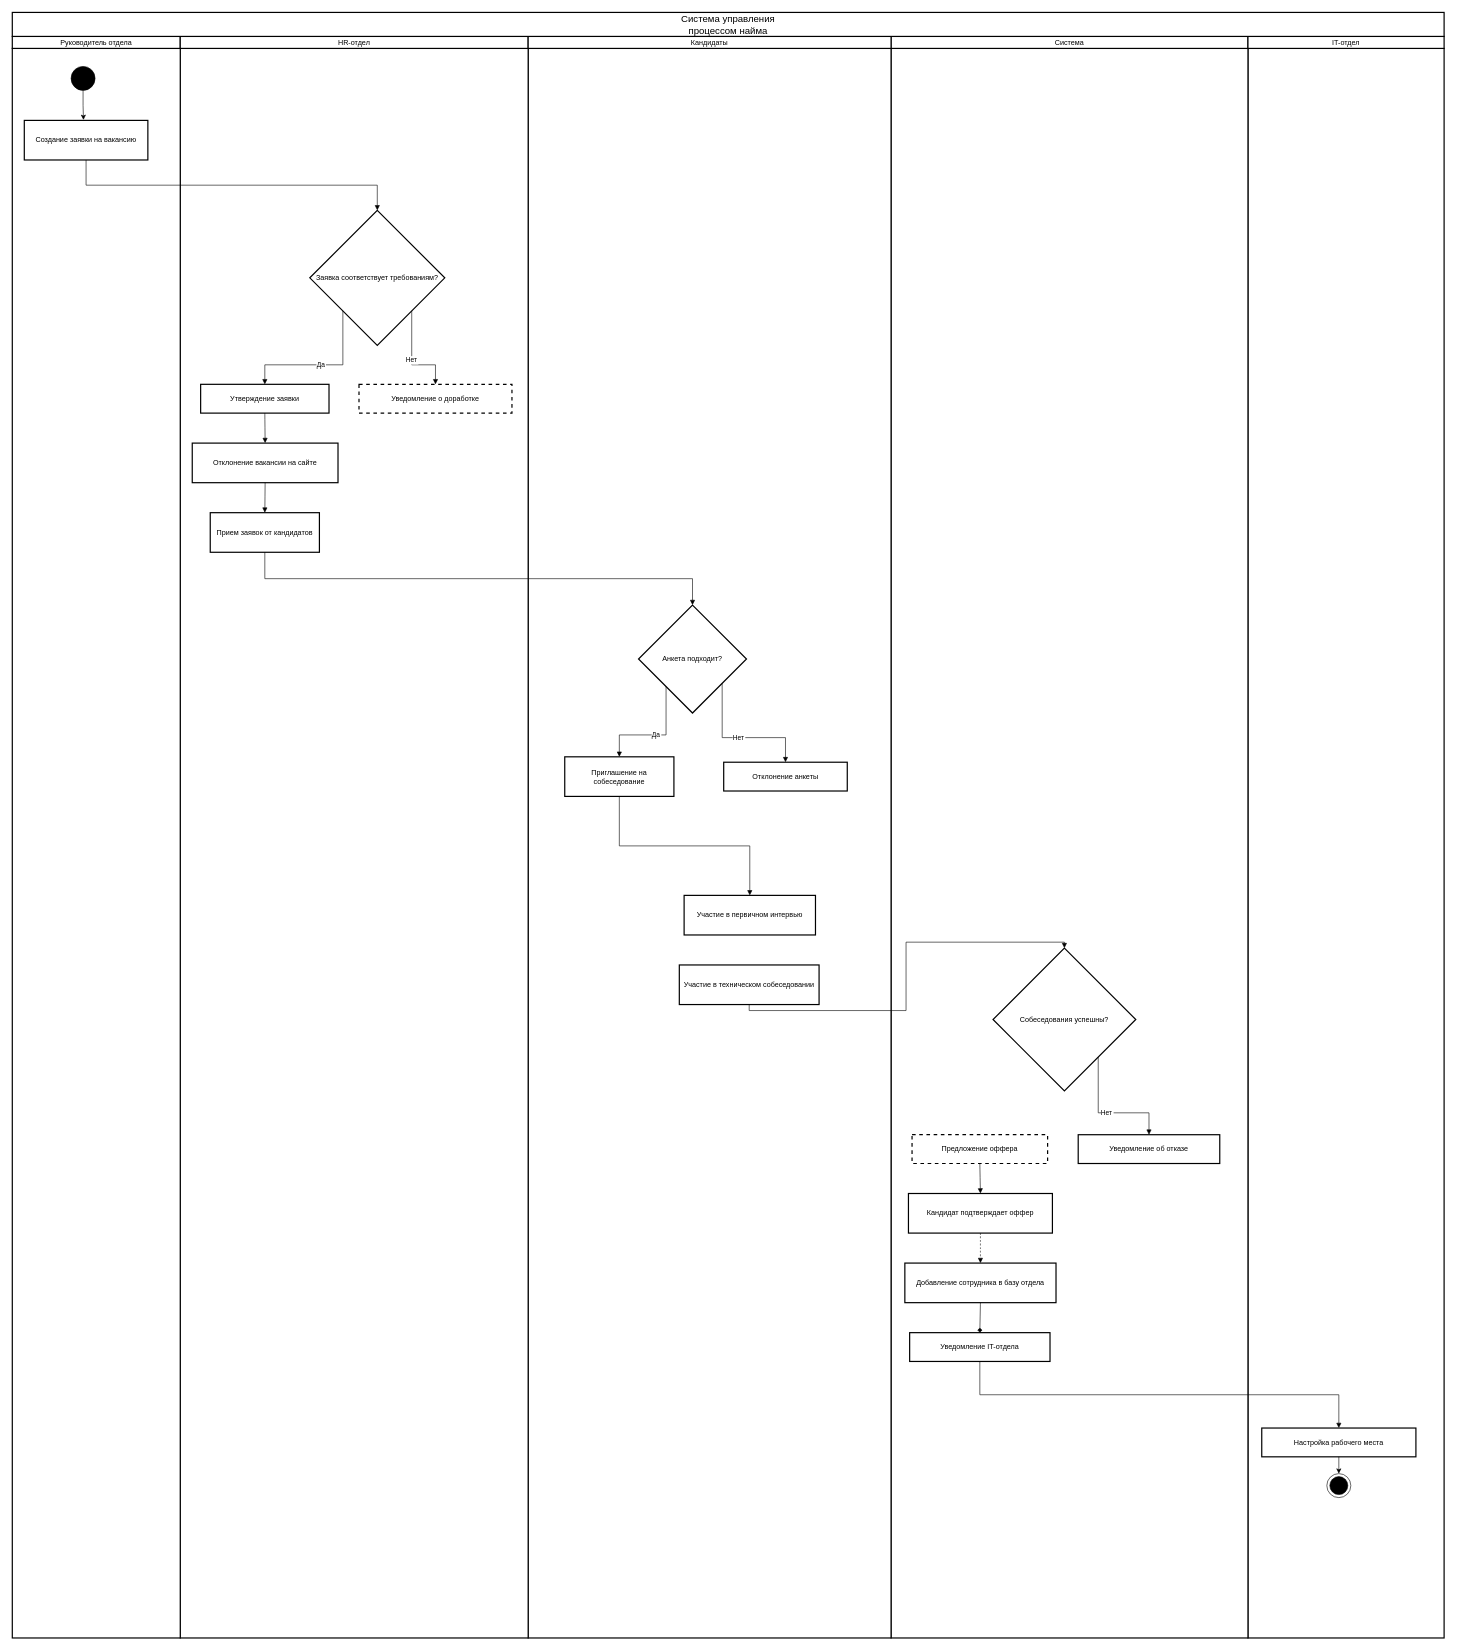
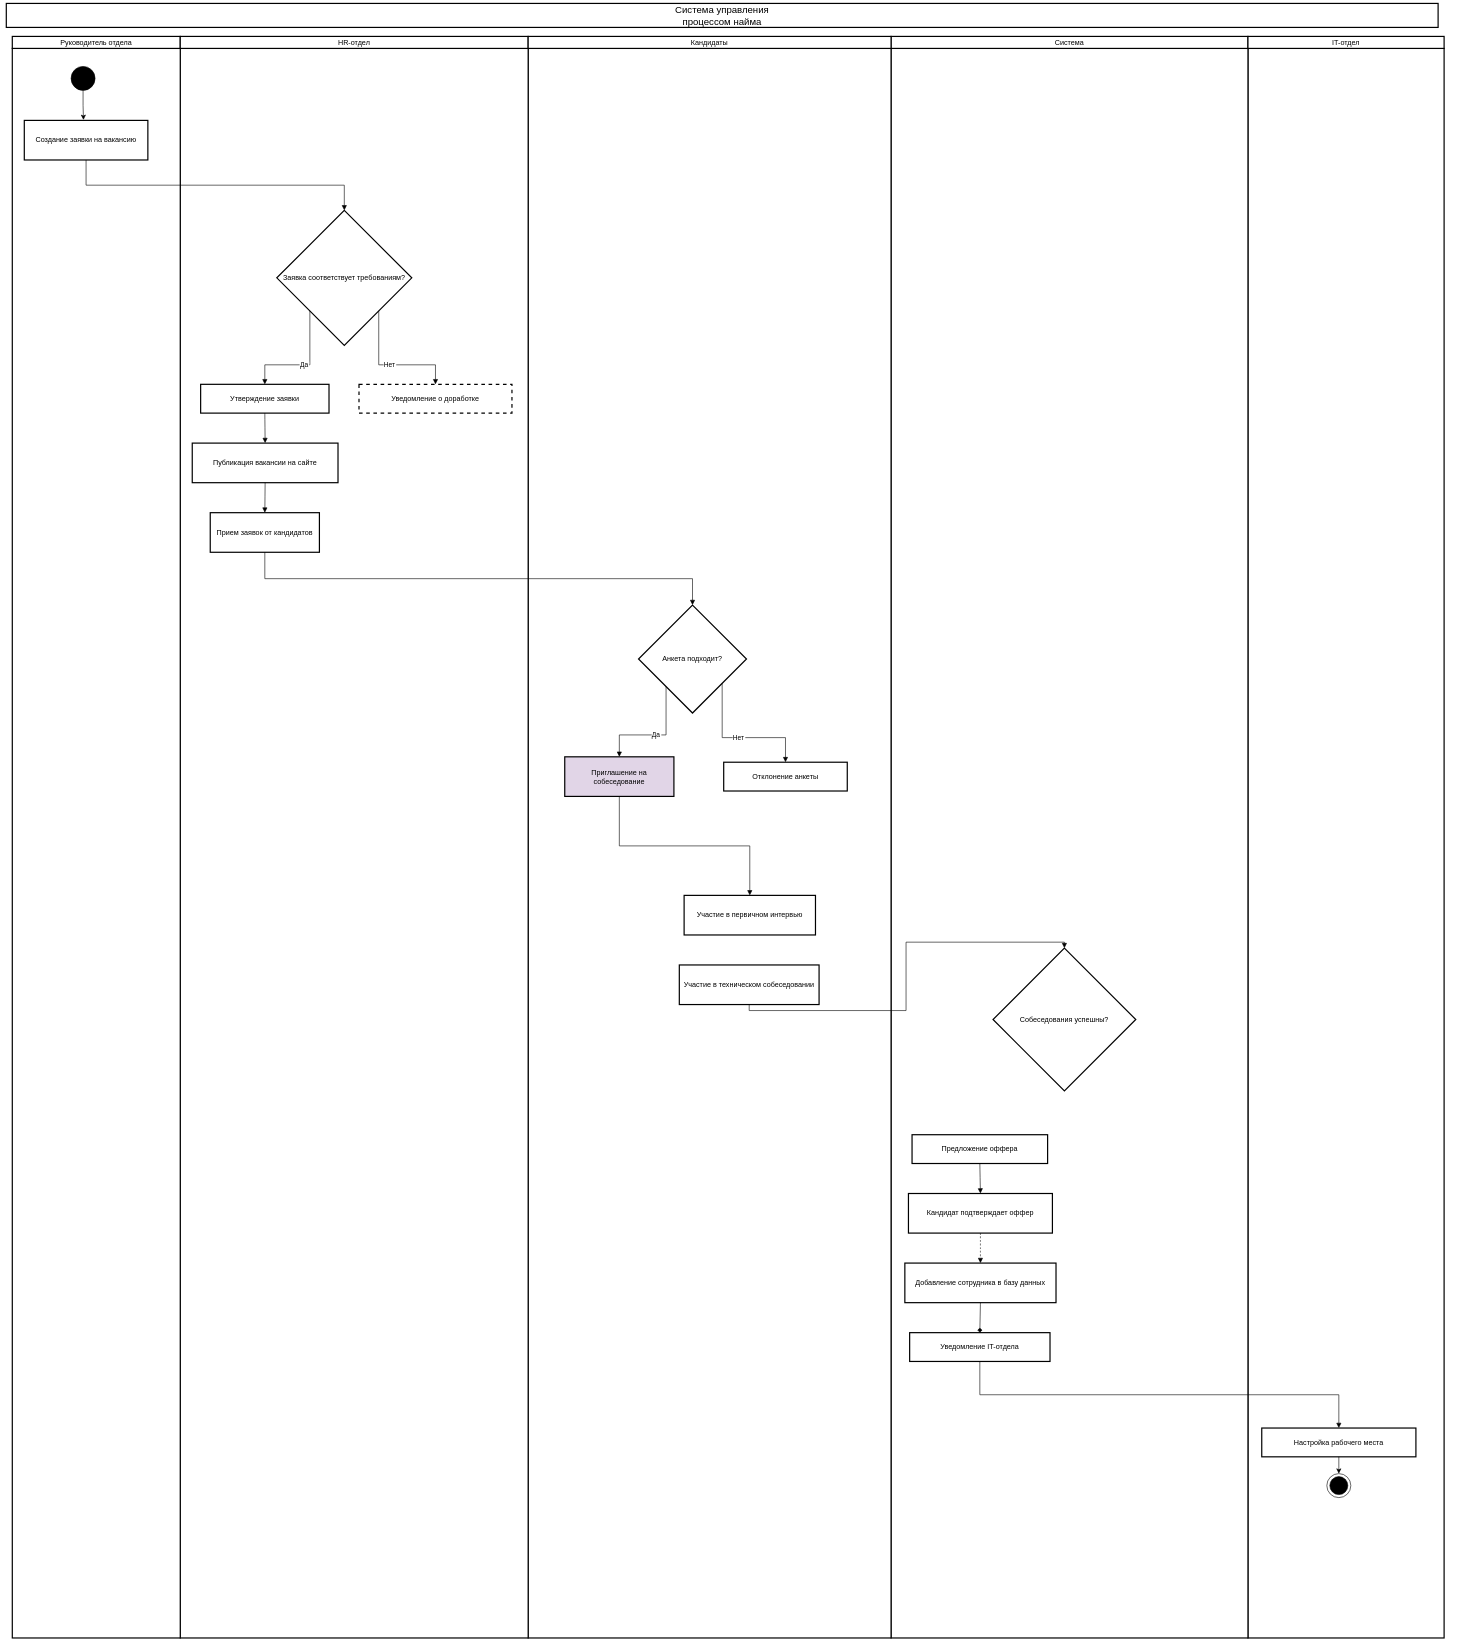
(728, 24) -> (722, 15)
(377, 278) -> (344, 278)
(265, 463) -> (265, 463)
(620, 777) -> (620, 777)
(1103, 1113) -> none
(980, 1149) -> (980, 1149)
(1149, 1149) -> none
(981, 1283) -> (981, 1283)
